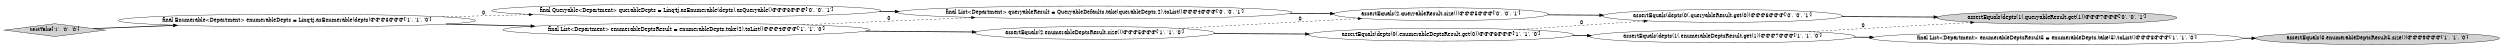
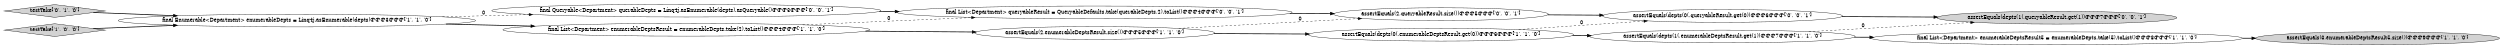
none -> (55, 11)
